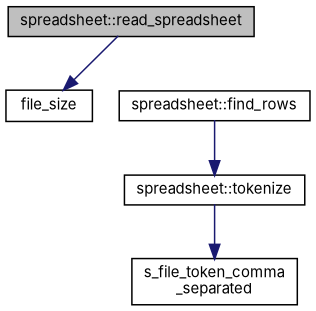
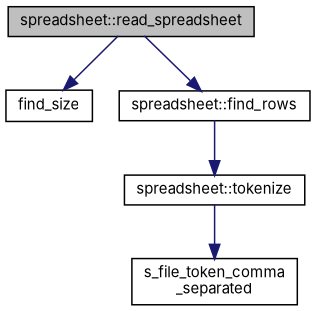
none -> (167, 58)
(49, 106) -> (49, 106)
